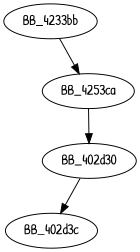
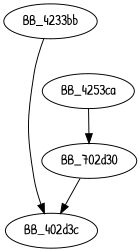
(67, 52) -> (29, 121)
(89, 161) -> (89, 161)
